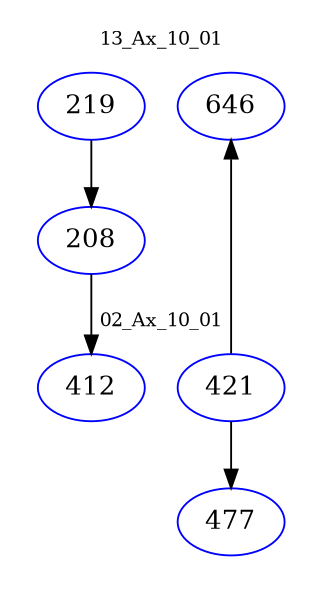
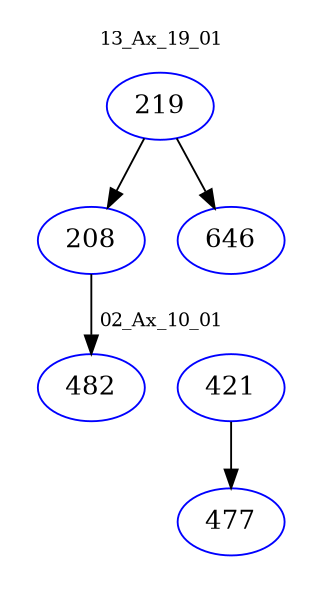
(161, 40) -> (161, 40)
(231, 256) -> (191, 165)
(91, 388) -> (91, 388)
